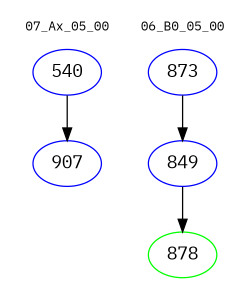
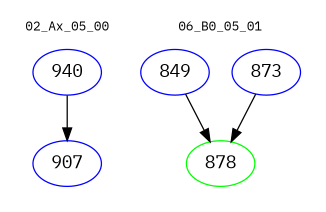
(68, 27) -> (68, 27)
(183, 27) -> (221, 27)
(67, 72) -> (67, 72)
(183, 112) -> (246, 112)
